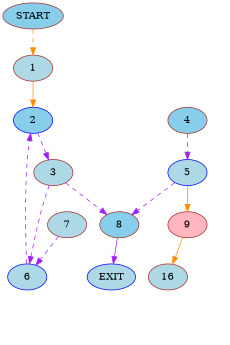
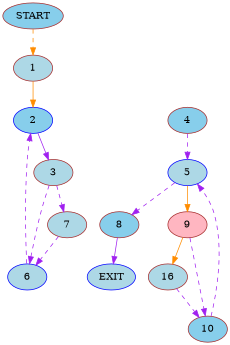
(42, 143) -> (42, 143)
(83, 196) -> (59, 195)
none -> (208, 329)
